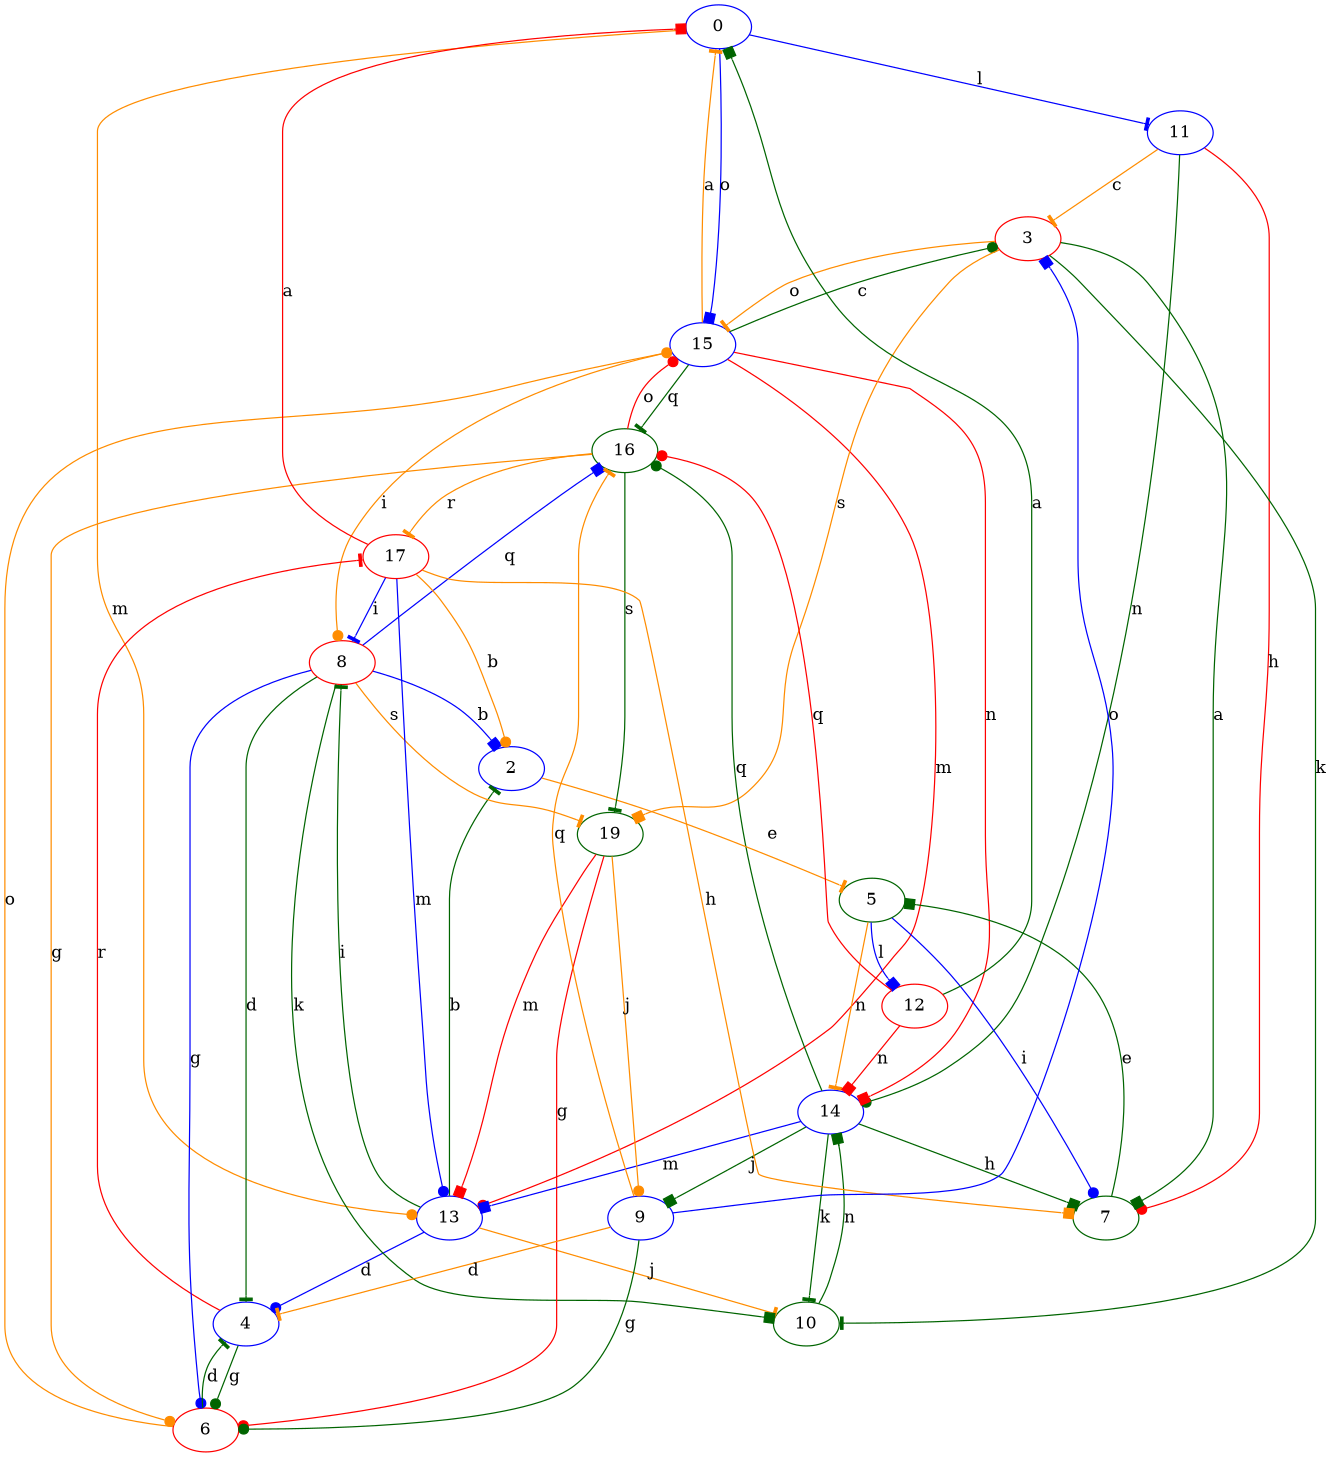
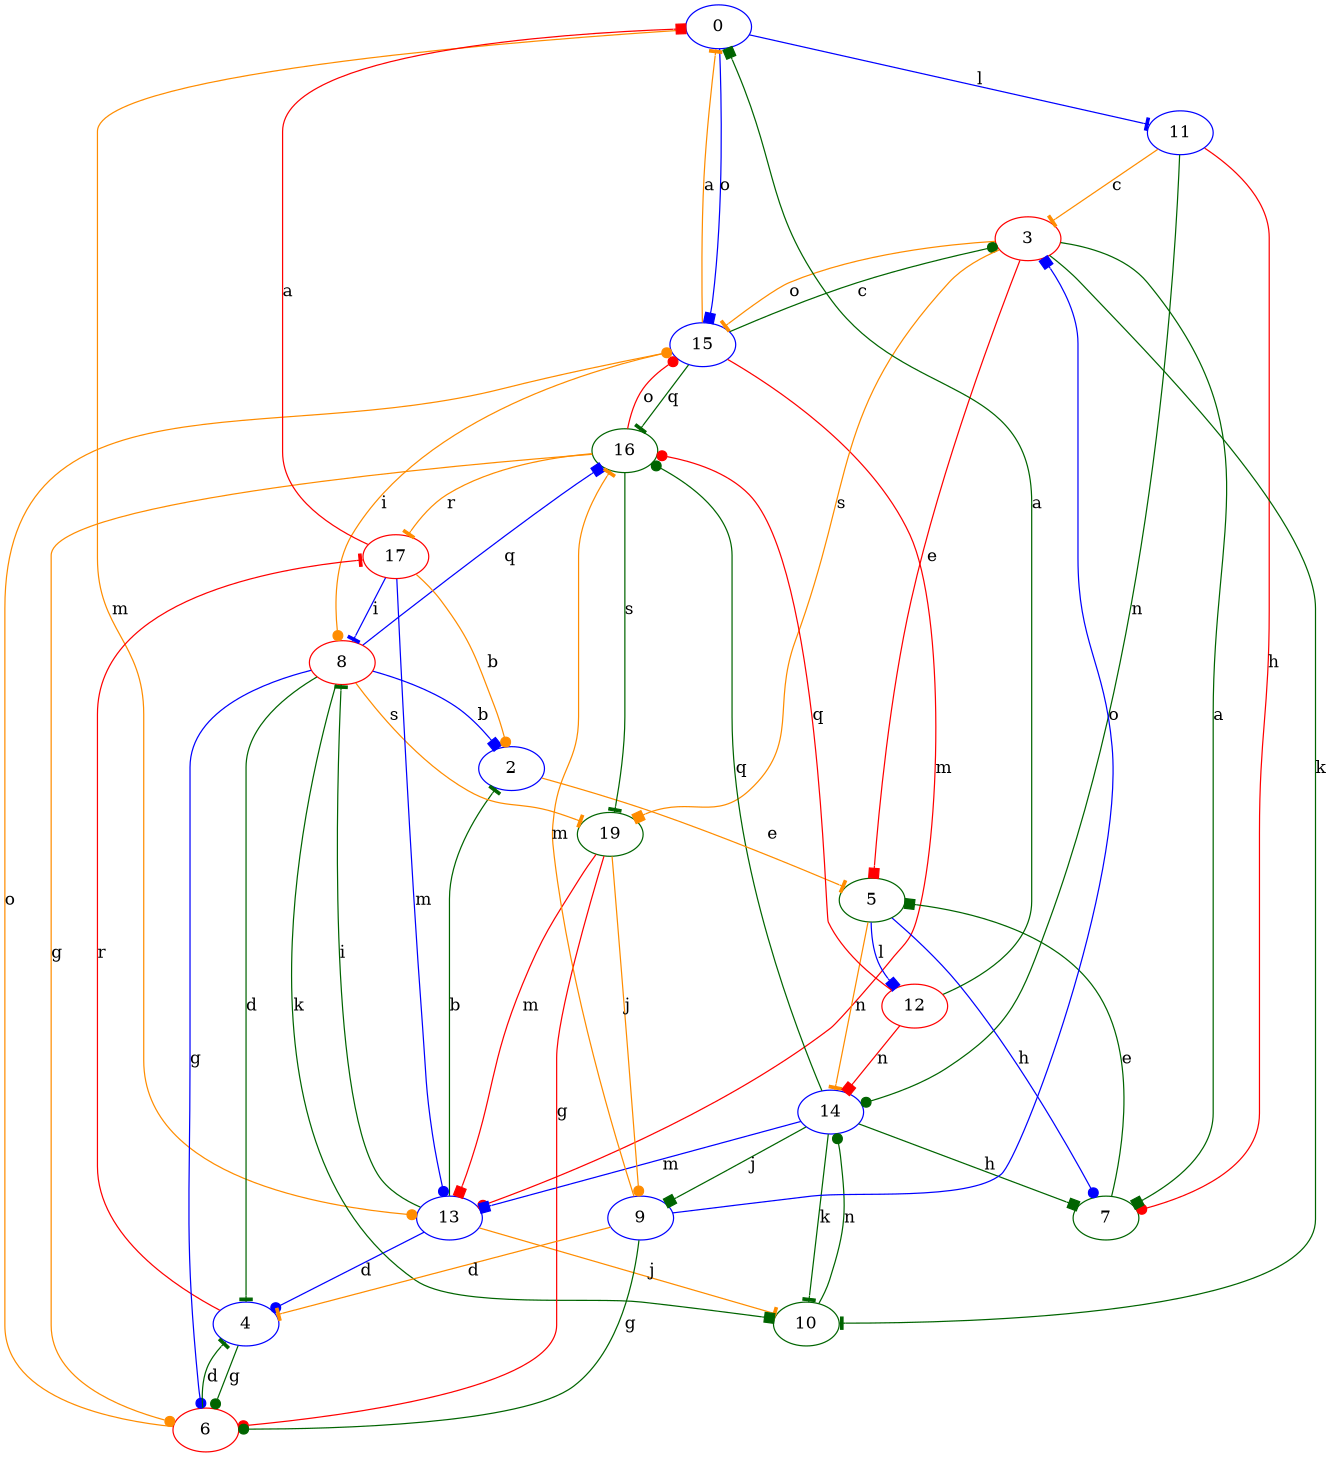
none -> (926, 542)
(985, 662) -> none
(560, 834) -> (560, 834)
(707, 928) -> none
(1024, 1059) -> (1024, 1059)
(843, 1226) -> (843, 1226)
